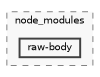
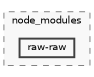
(50, 48) -> (47, 48)
